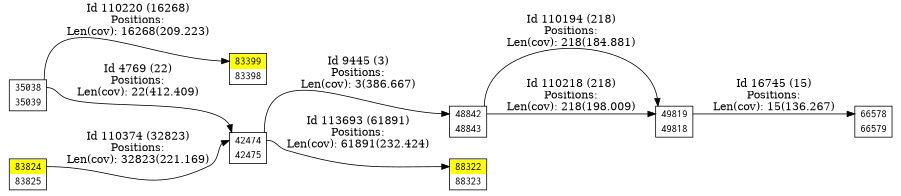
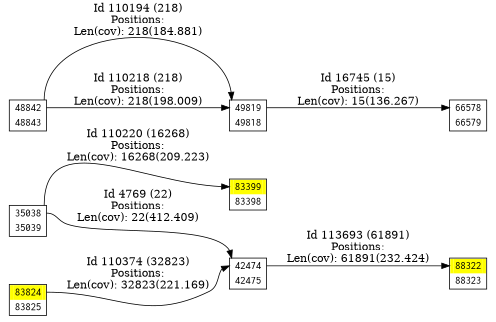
(340, 95) -> none
